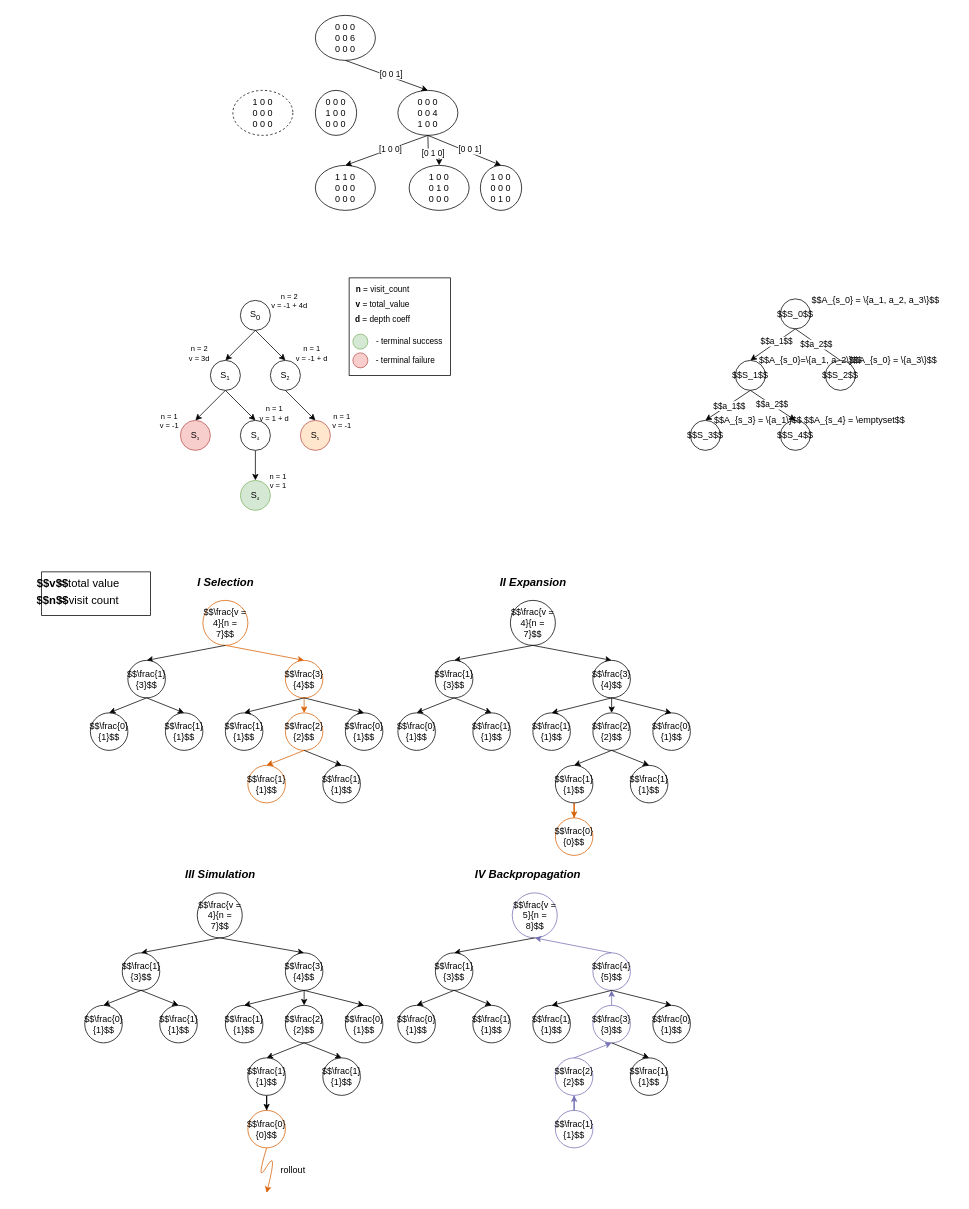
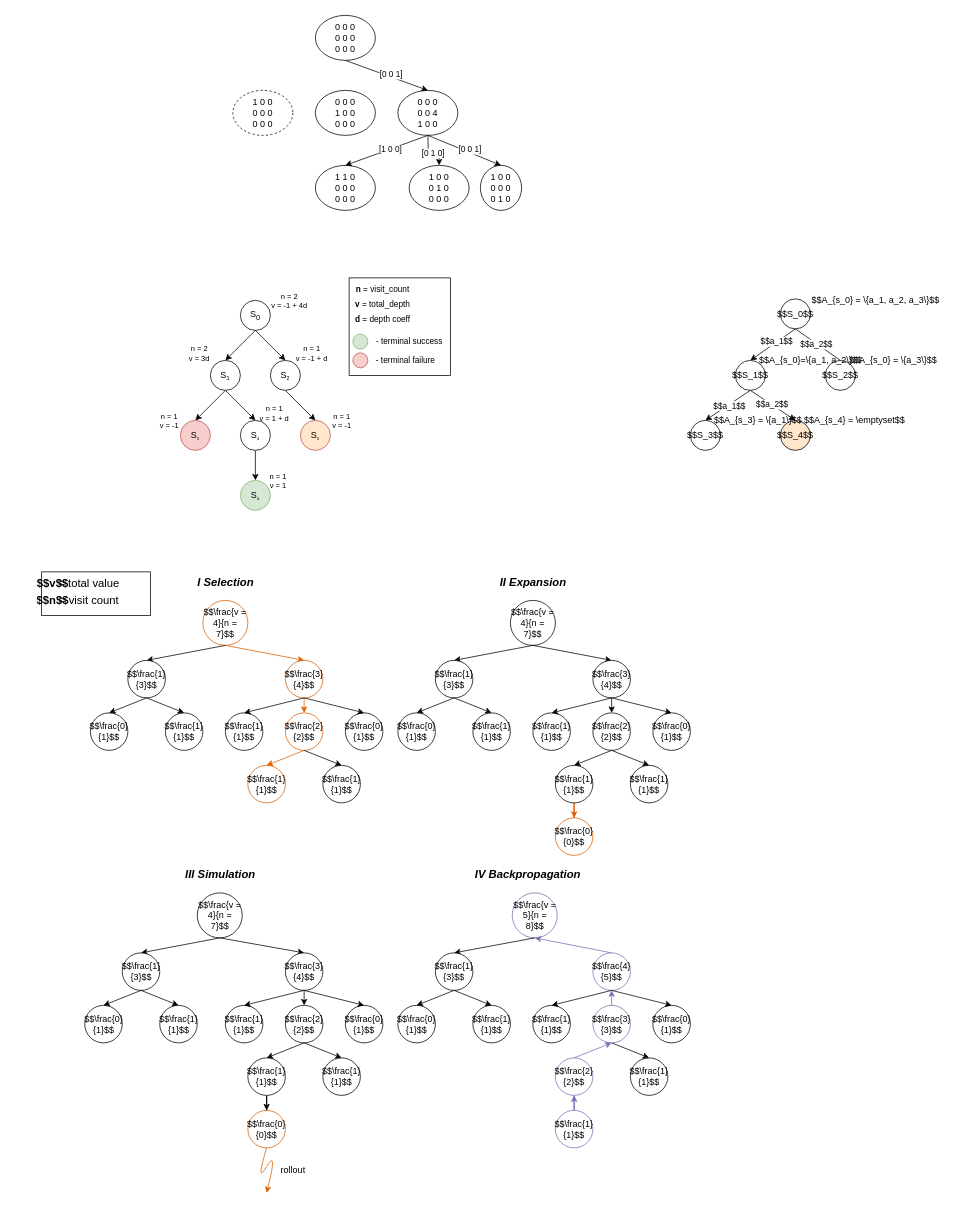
(345, 38) -> (345, 38)
(336, 113) -> (345, 113)
(383, 304) -> (383, 304)
(795, 435) -> (795, 435)
